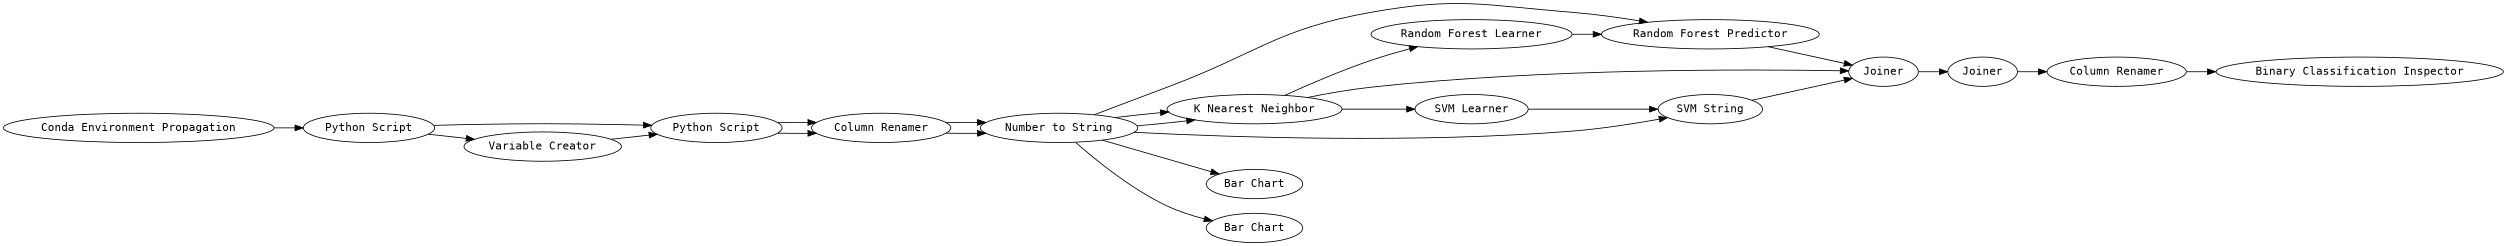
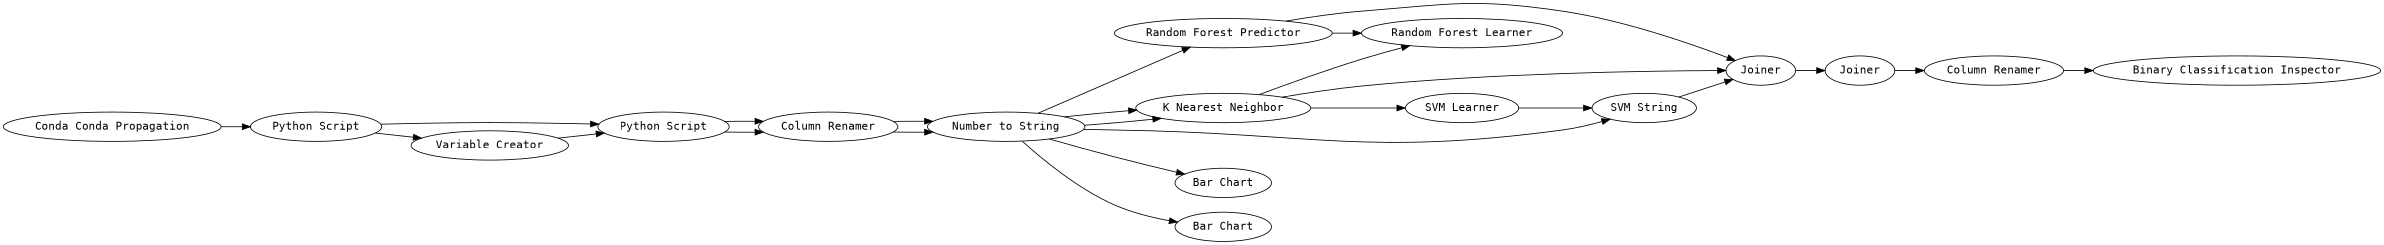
(1583, 34) -> (1343, 33)
(139, 128) -> (112, 127)
